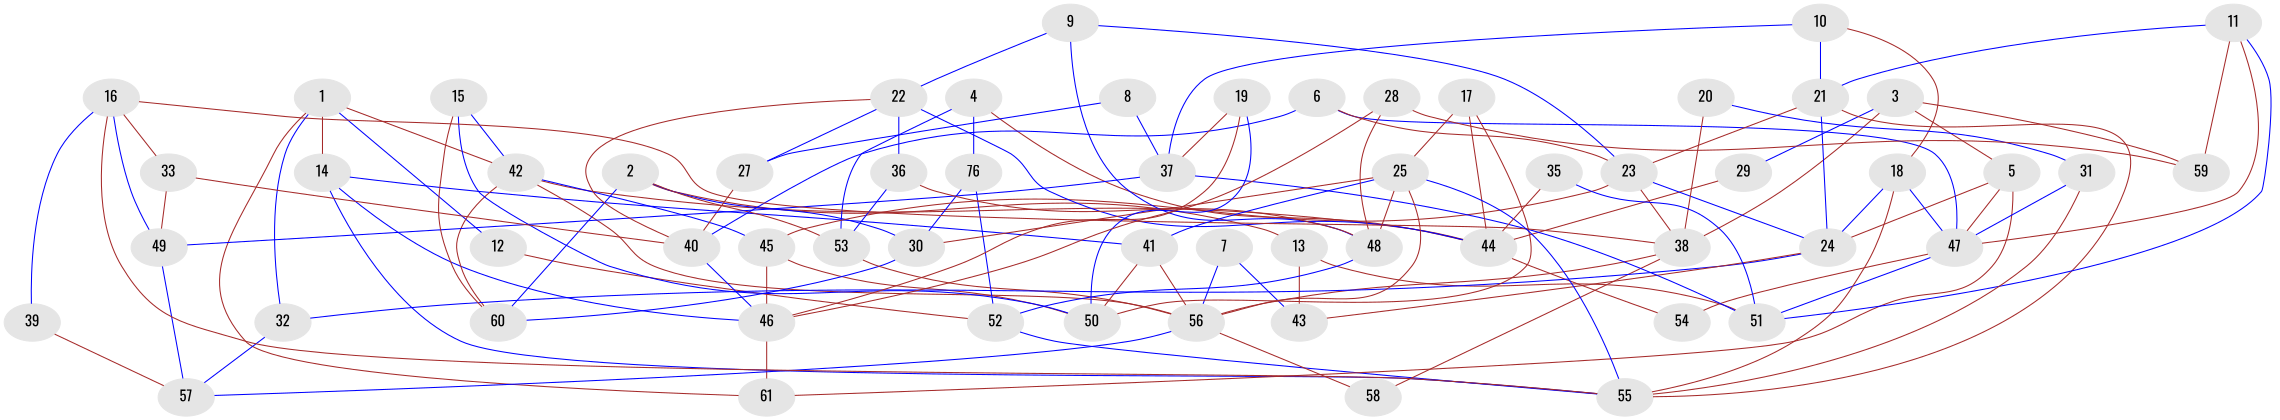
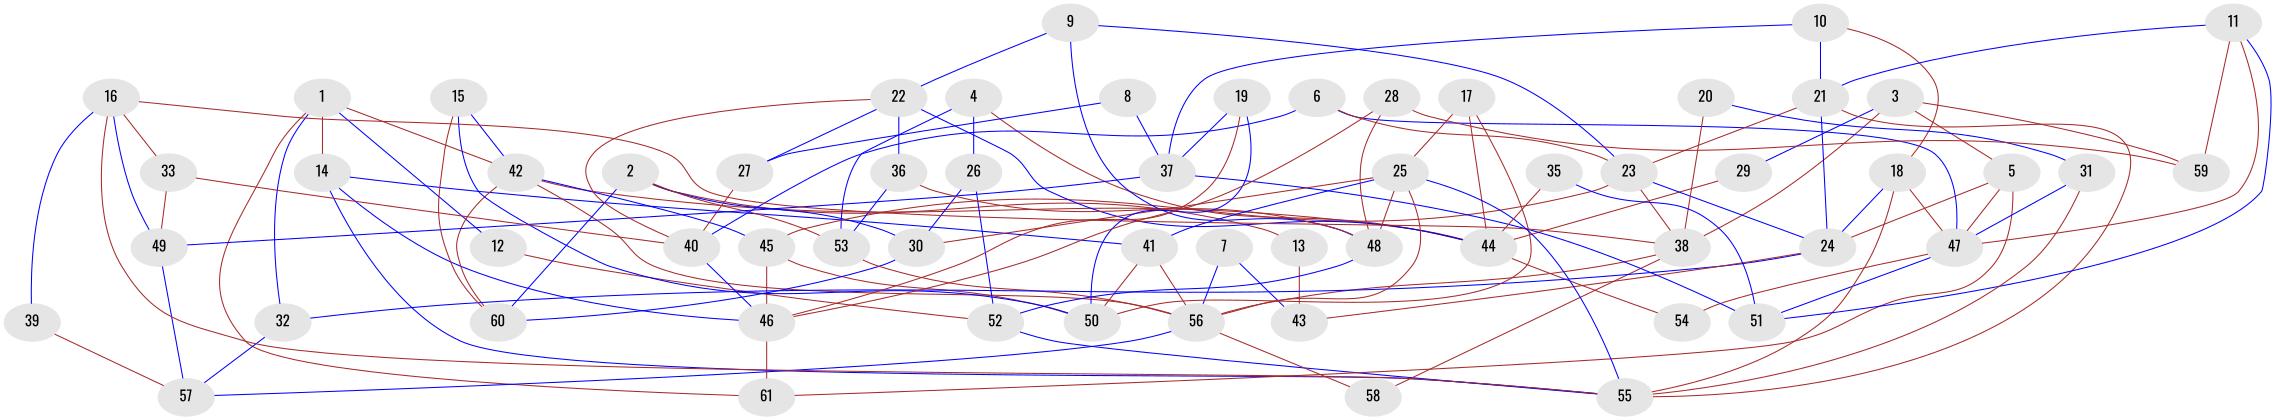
(1201, 138) -> (1201, 138)
(974, 173) -> (974, 173)
(1929, 214) -> (1929, 214)
(1633, 287) -> none
